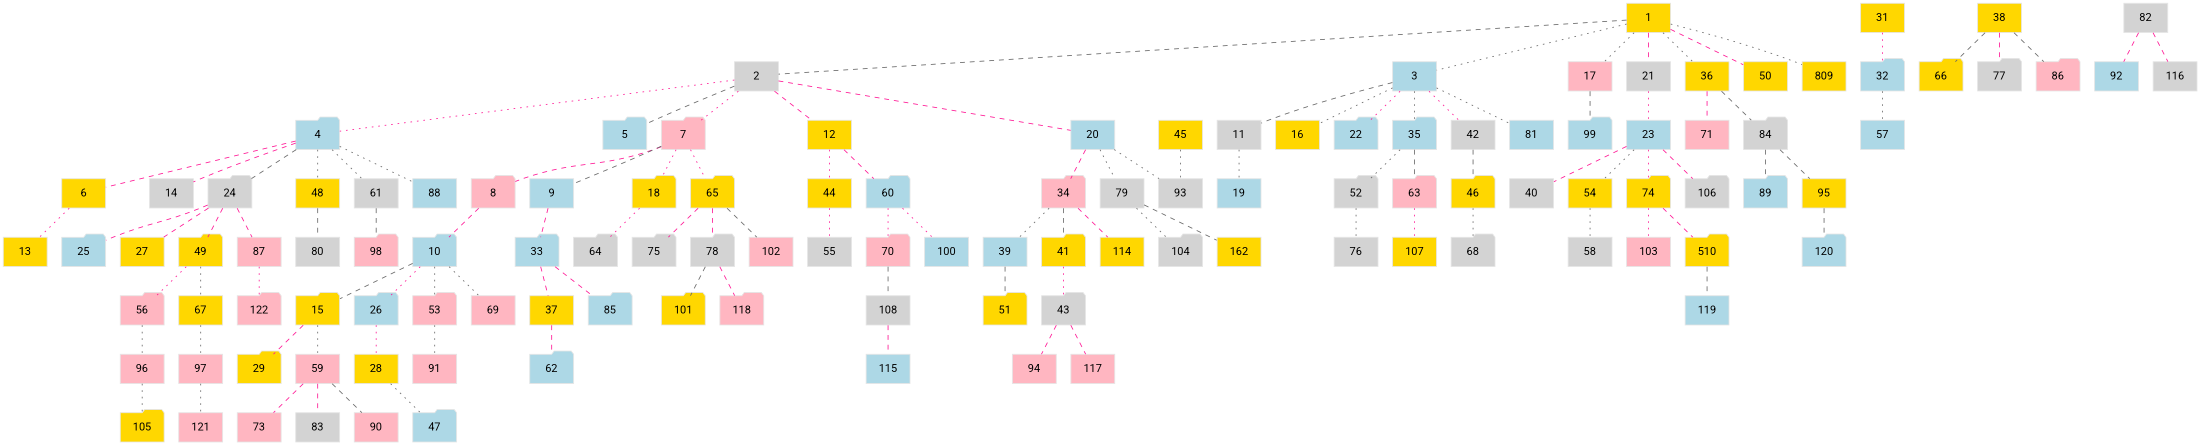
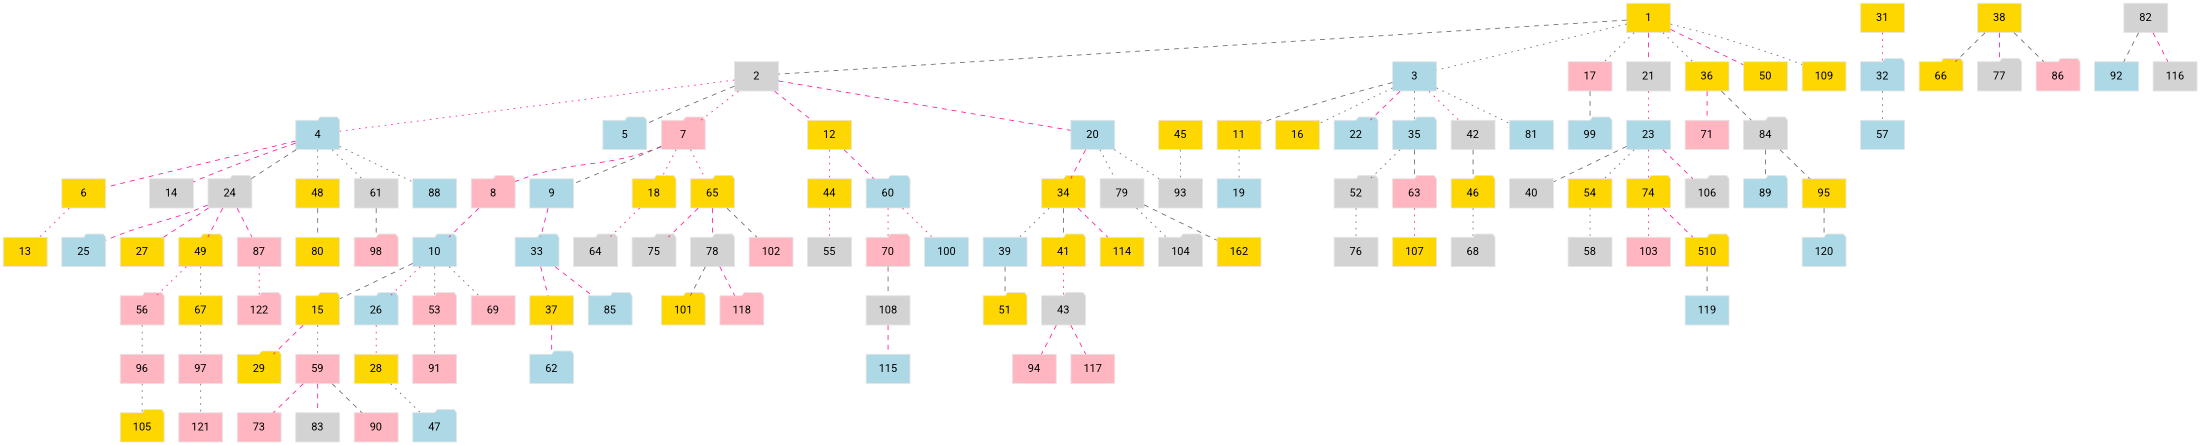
(2131, 47) -> (2131, 47)
(1824, 76) -> (1824, 76)
(1385, 106) -> (1385, 106)
(1239, 135) -> (1239, 135)
(1590, 164) -> (1590, 164)
(1064, 193) -> (1064, 193)
(318, 252) -> (318, 252)
